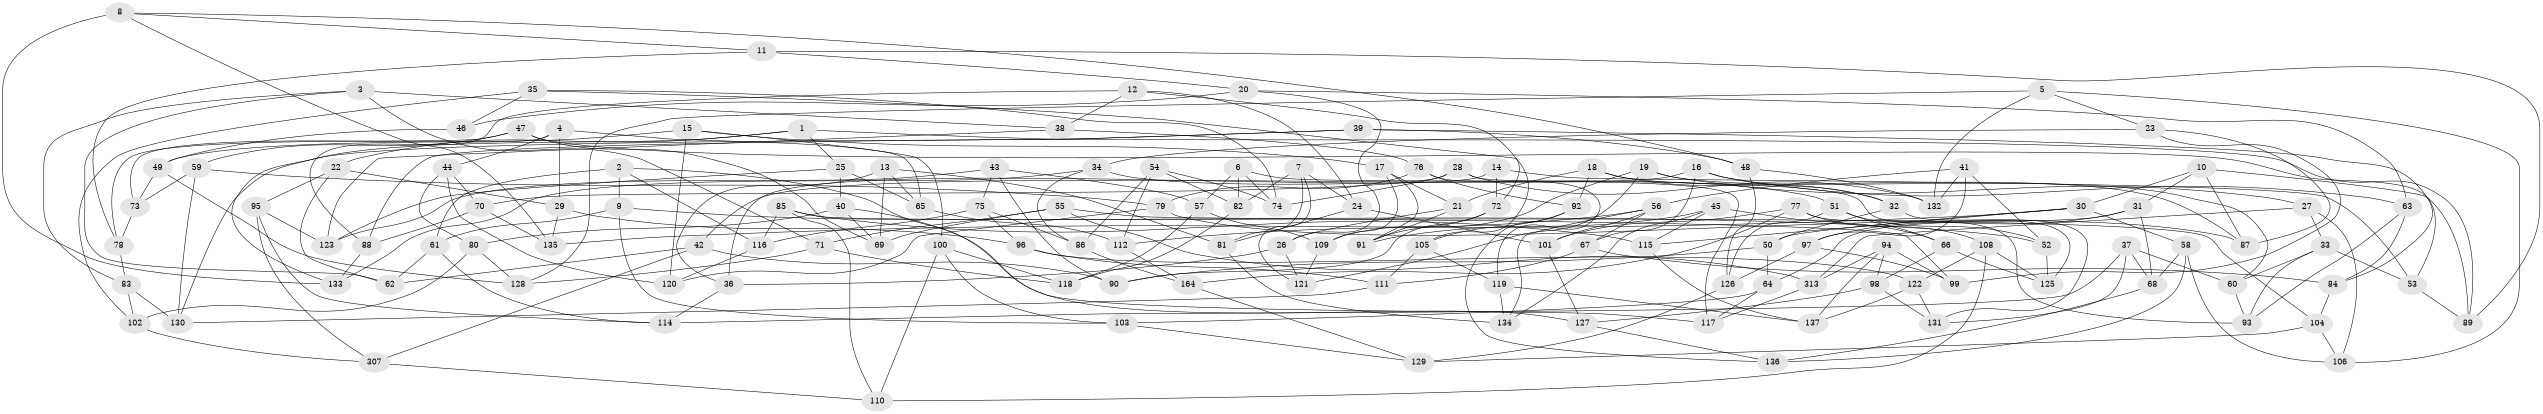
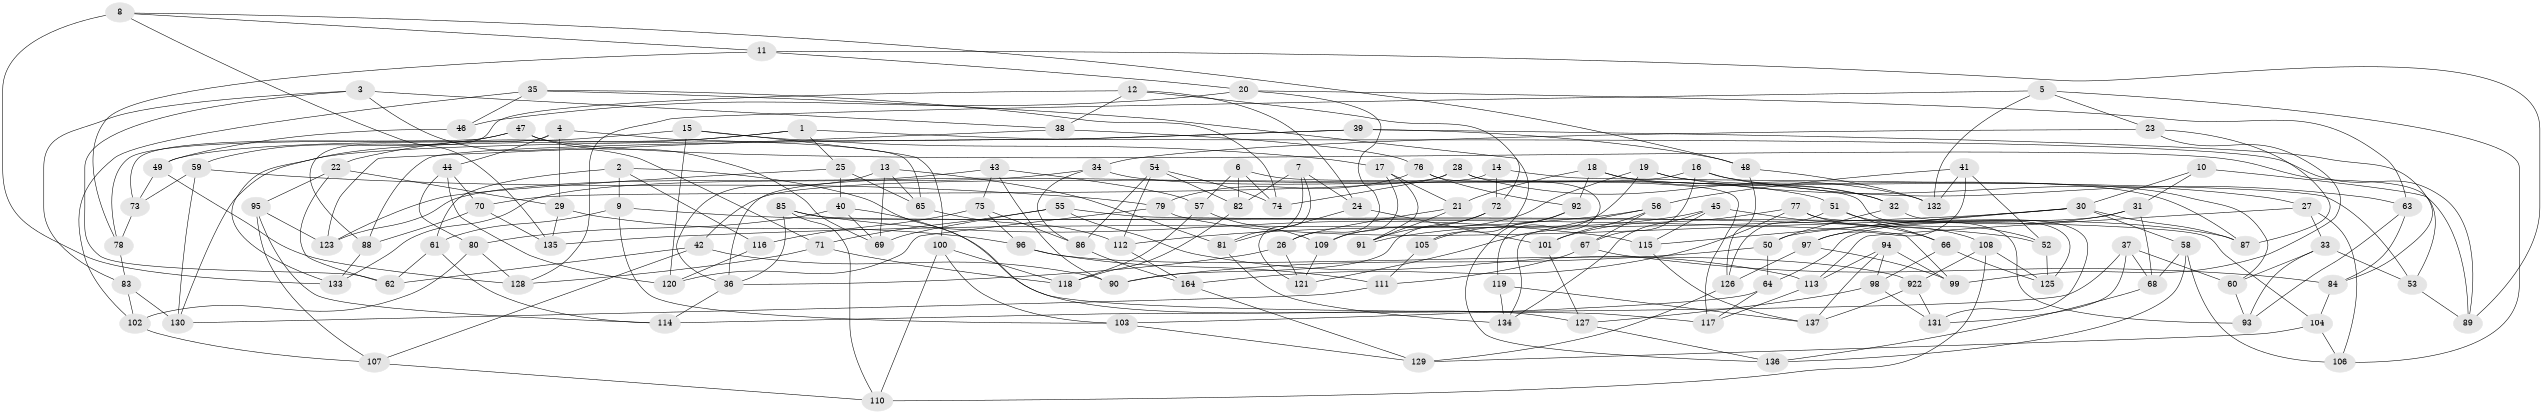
(2220, 201) -> (2164, 224)
(770, 226) -> (774, 263)
(1467, 269) -> none
(1812, 285) -> (1812, 285)
(1915, 285) -> (1915, 285)
(374, 363) -> (374, 363)
